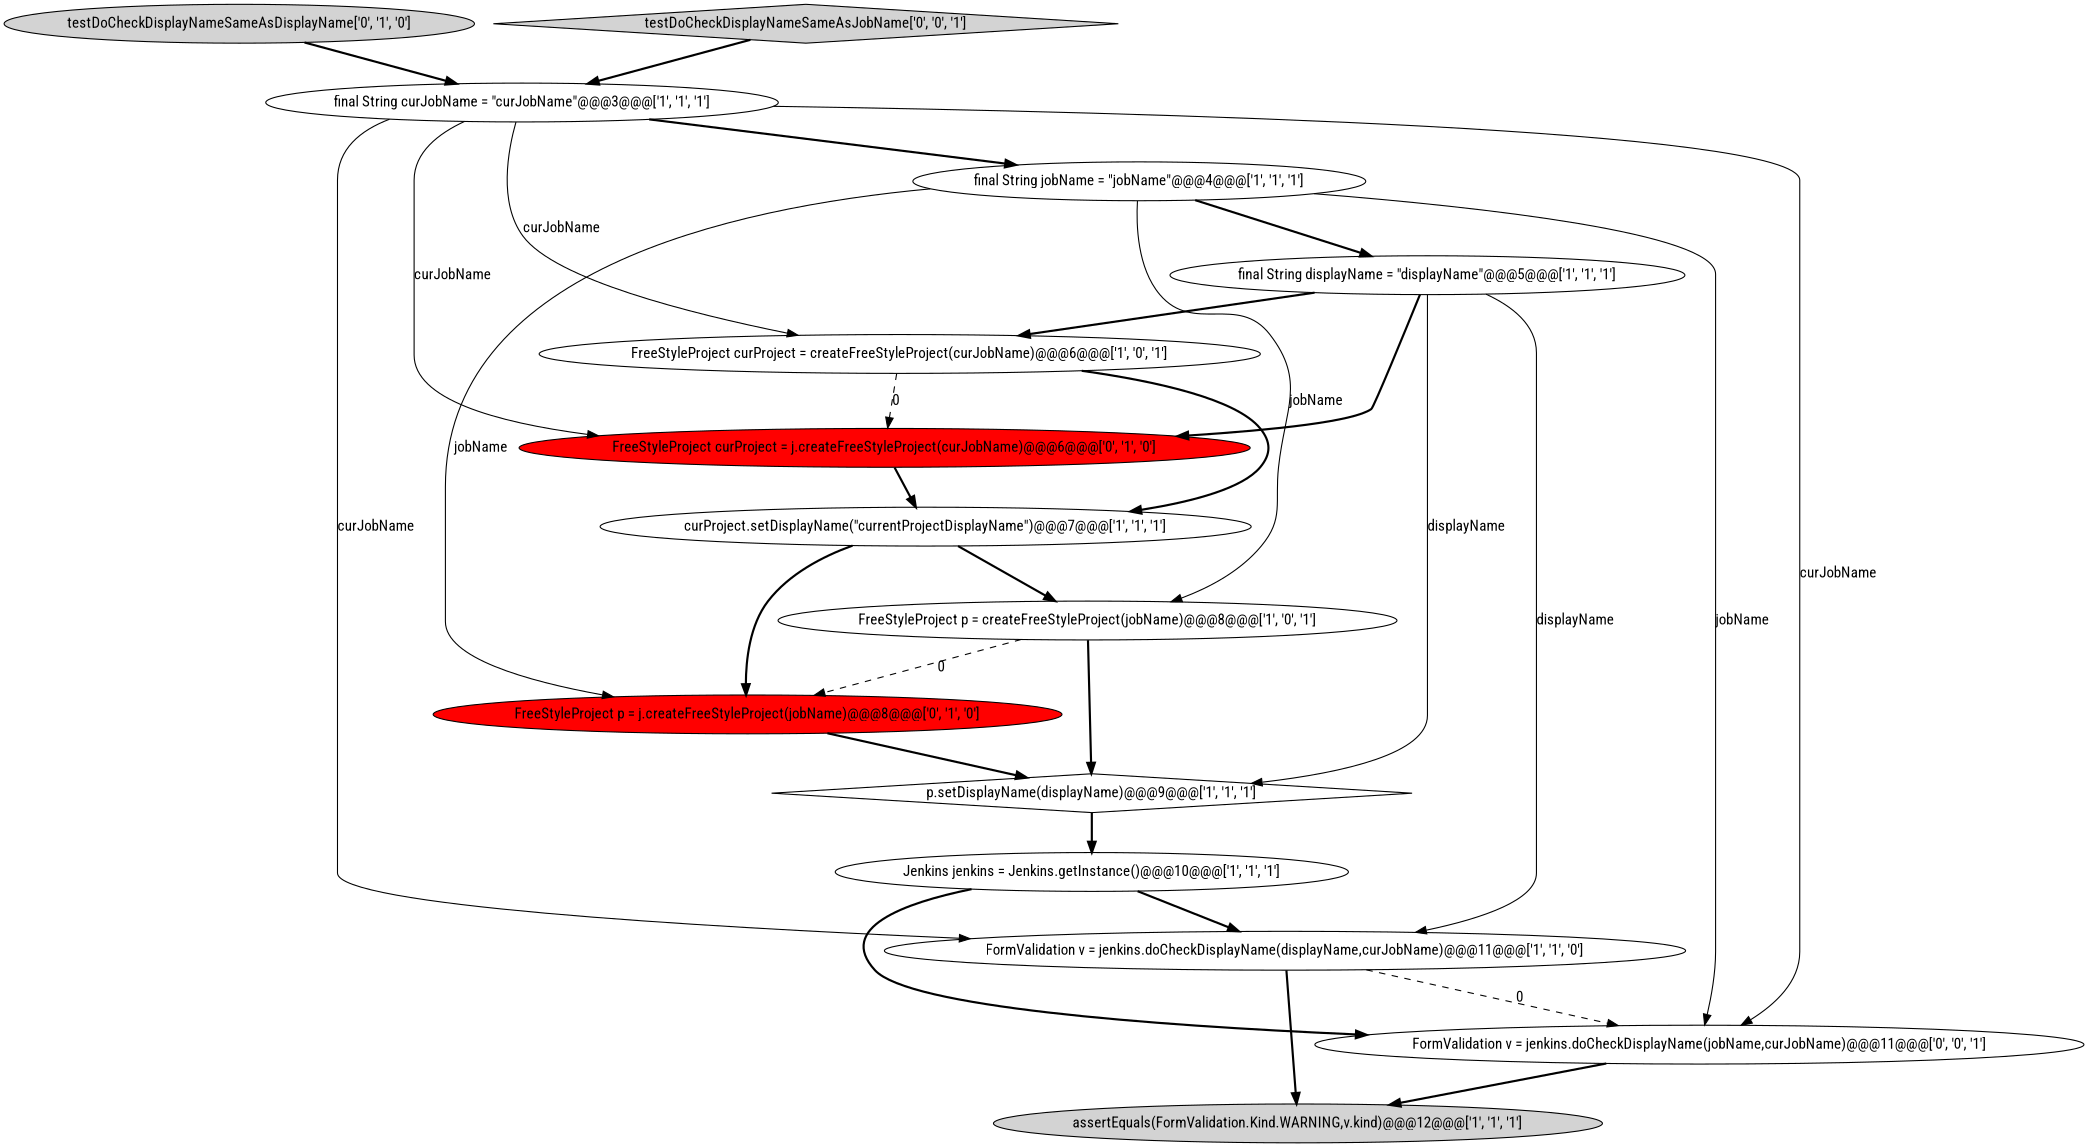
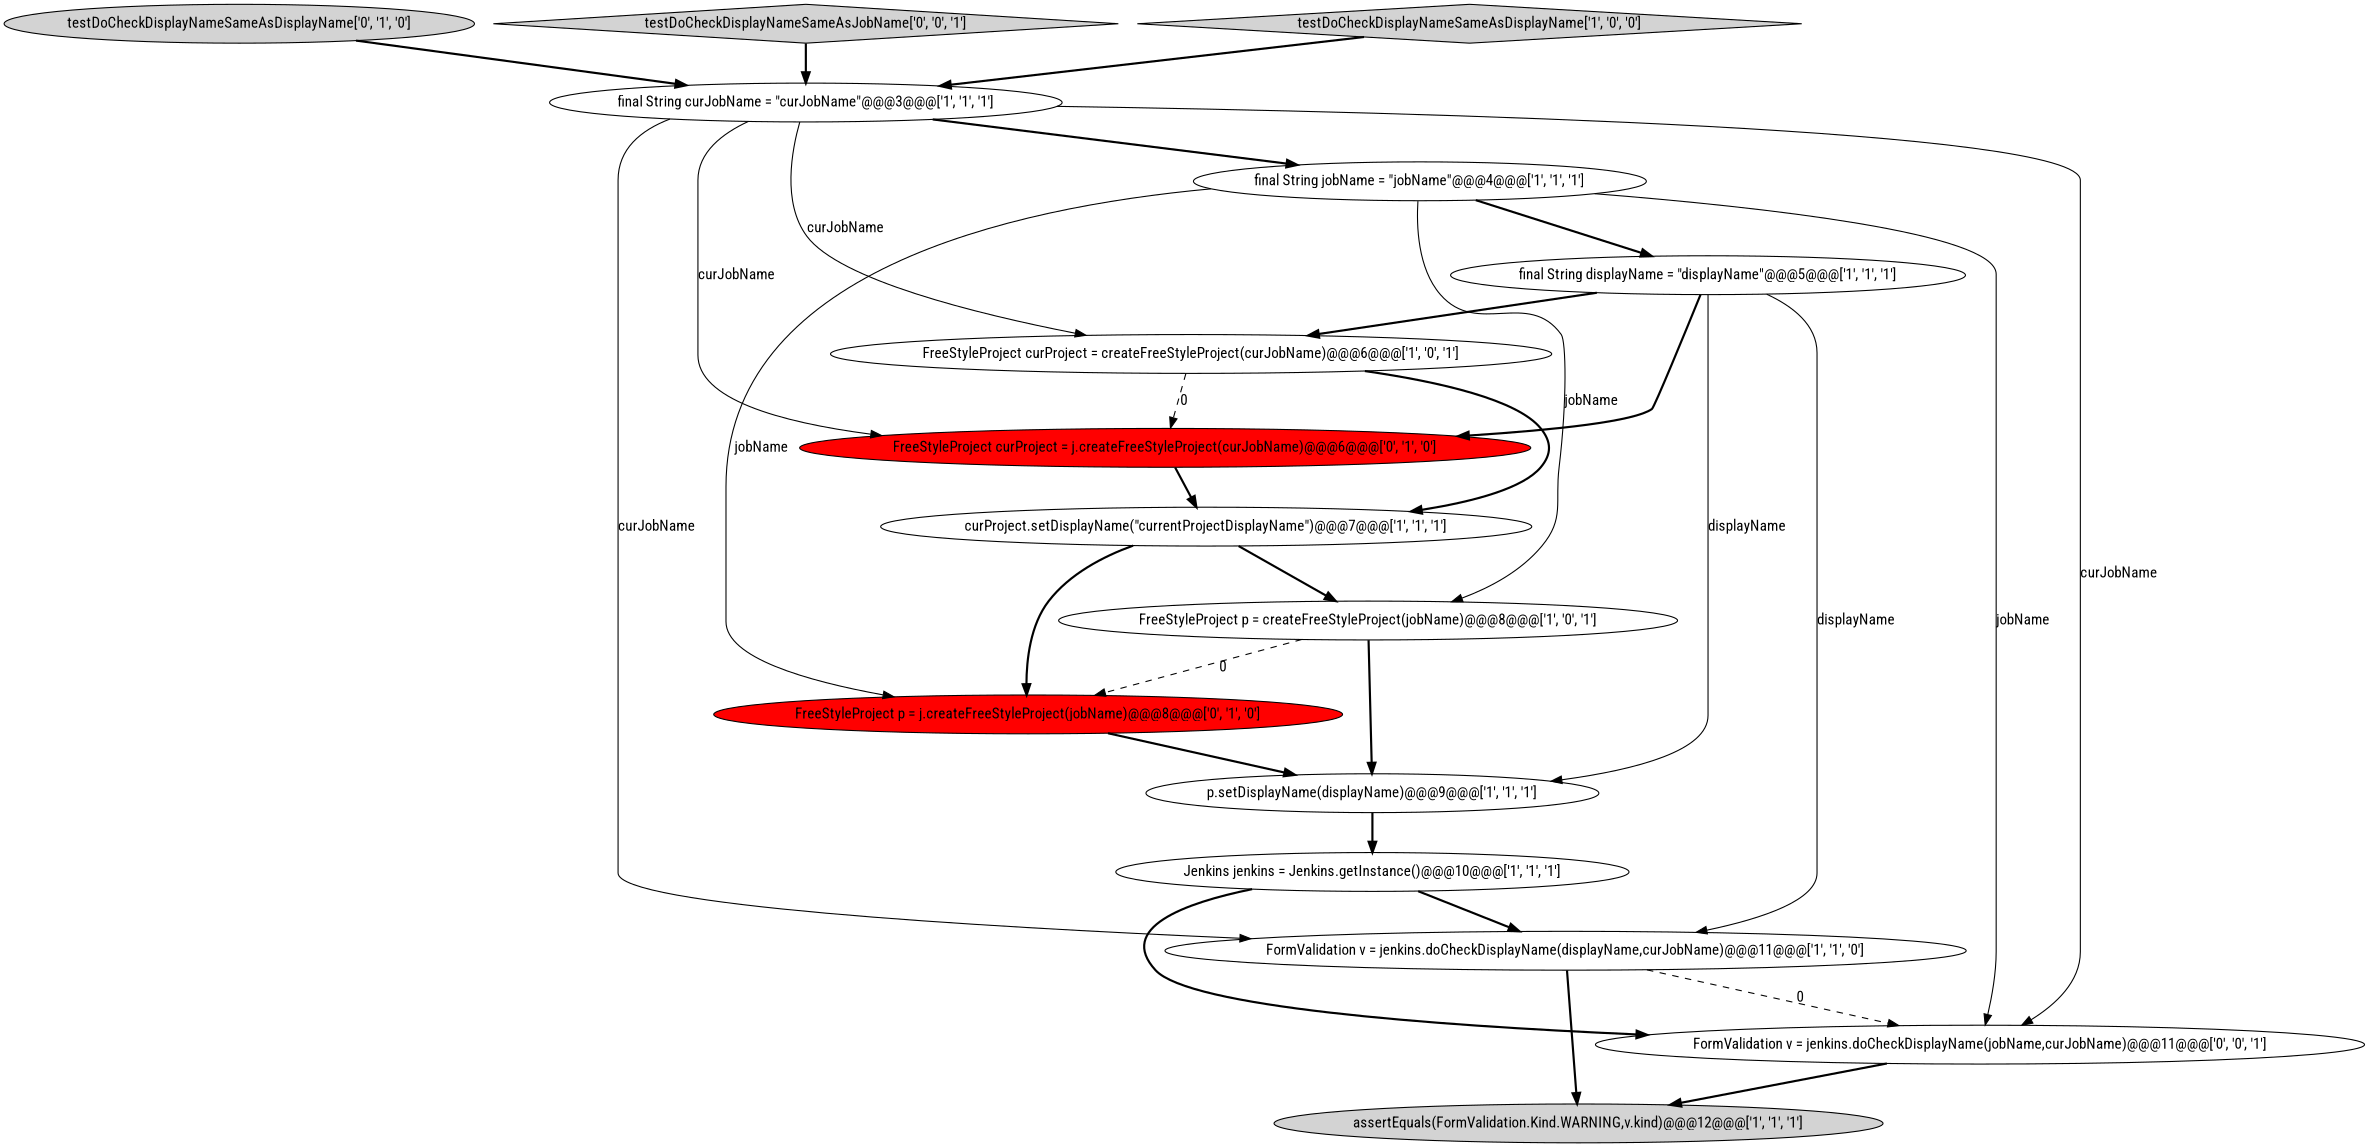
none -> (1470, 24)
(1092, 793) -> (1372, 793)
